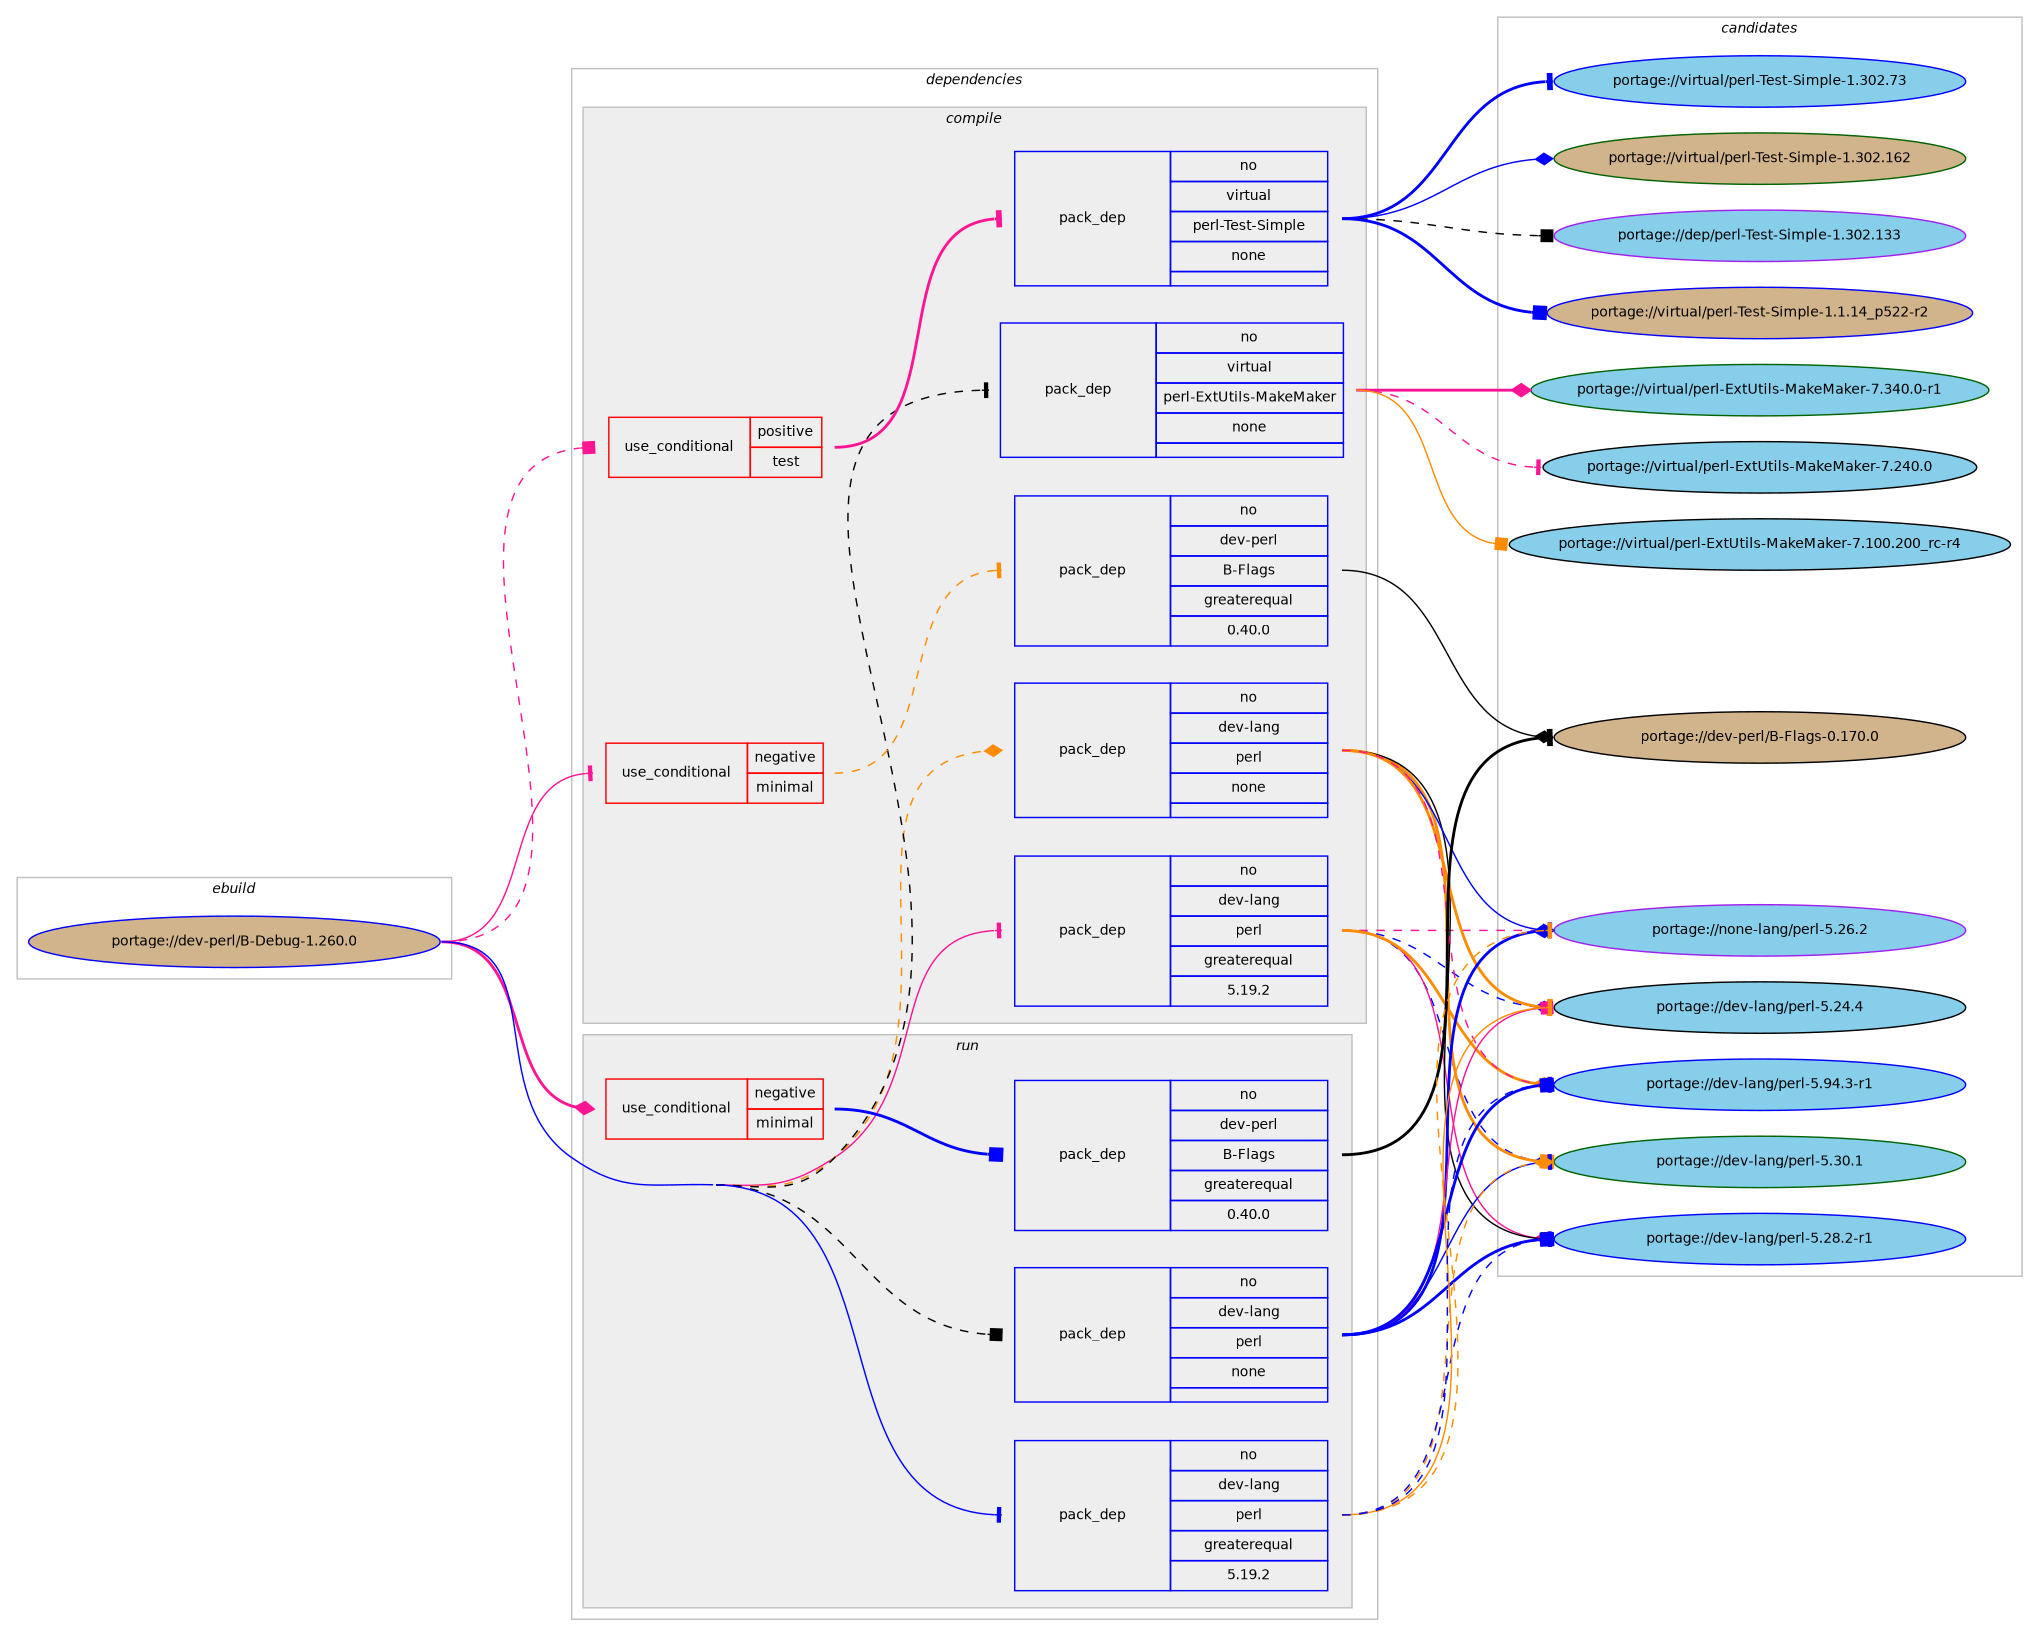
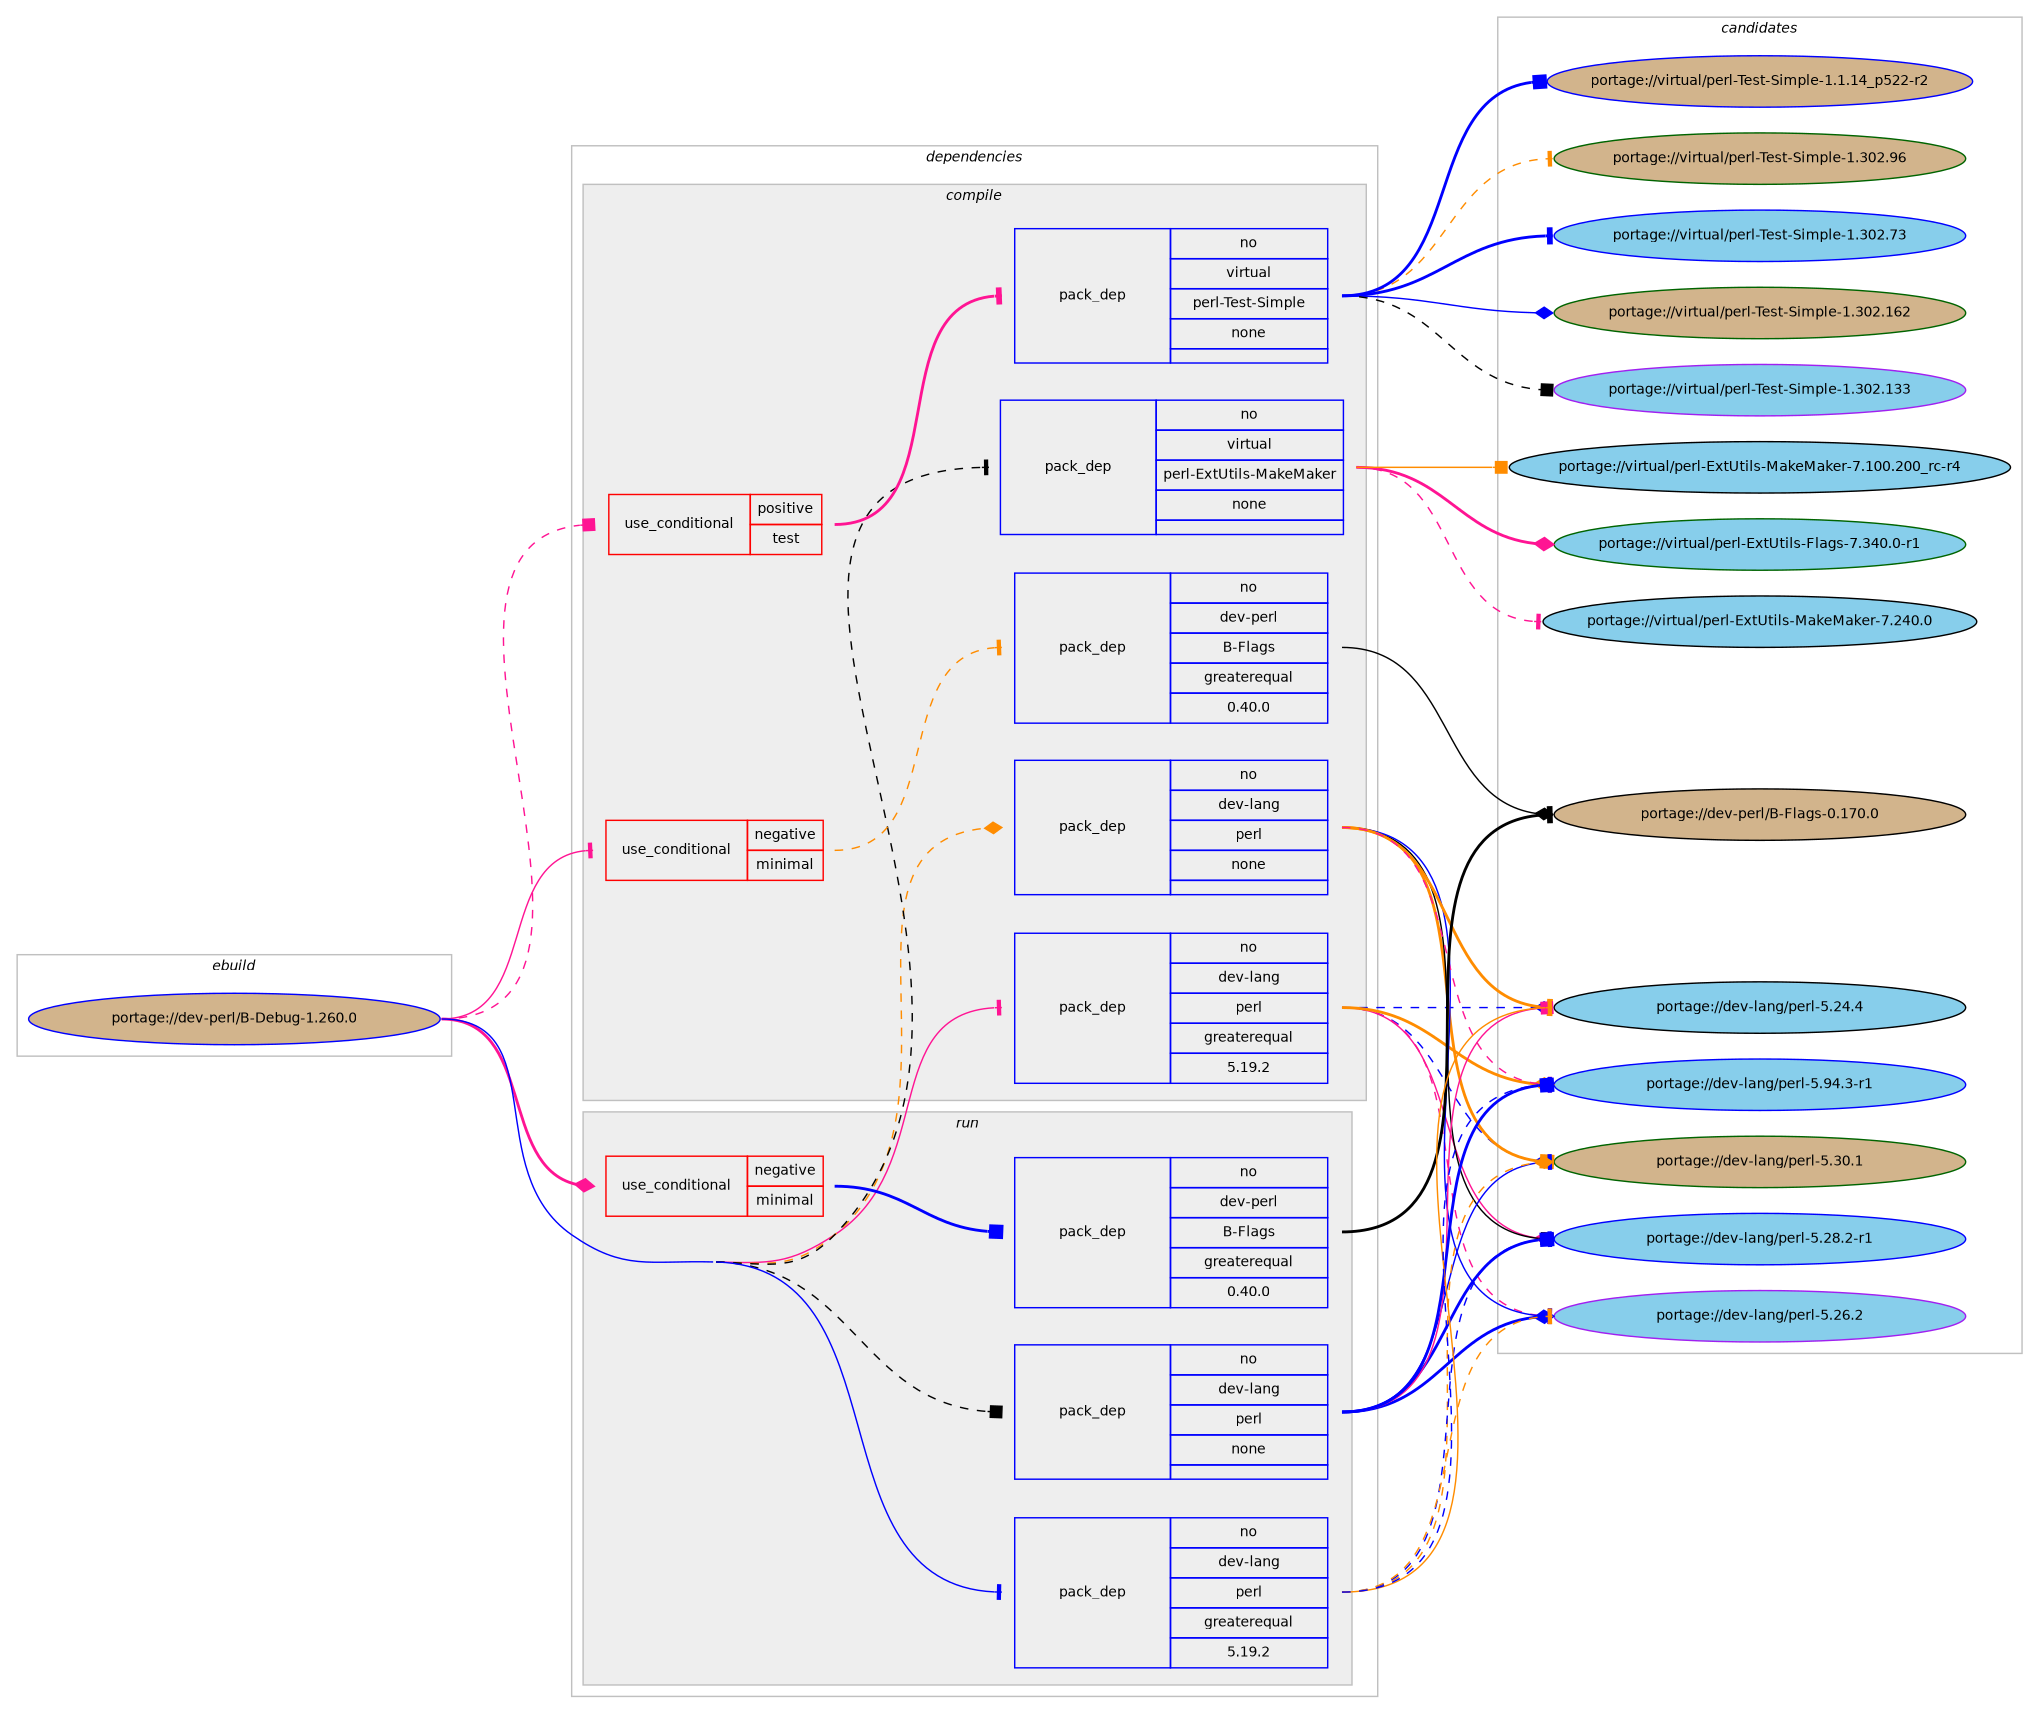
none -> (1760, 159)
(1760, 236) -> (1760, 390)
(1760, 390) -> (1760, 545)
(1760, 930) -> (1760, 1316)
(1760, 1162) -> (1760, 1162)
